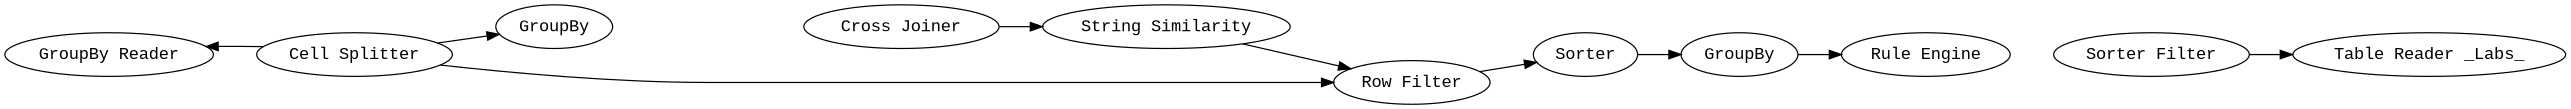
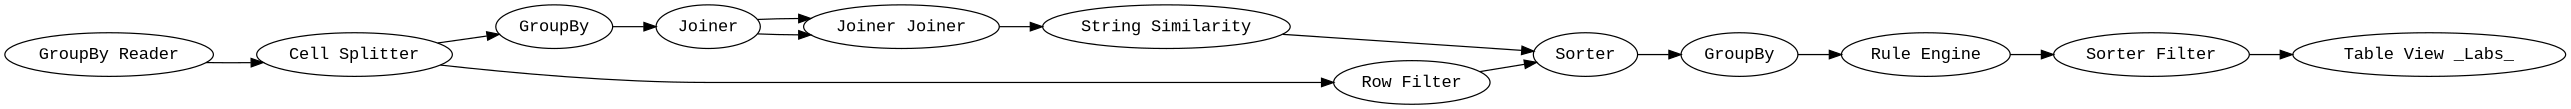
none -> (708, 27)
(901, 27) -> (901, 27)
(241, 46) -> (228, 63)
(1291, 55) -> (1402, 42)
none -> (2026, 55)
(2429, 55) -> (2429, 55)
